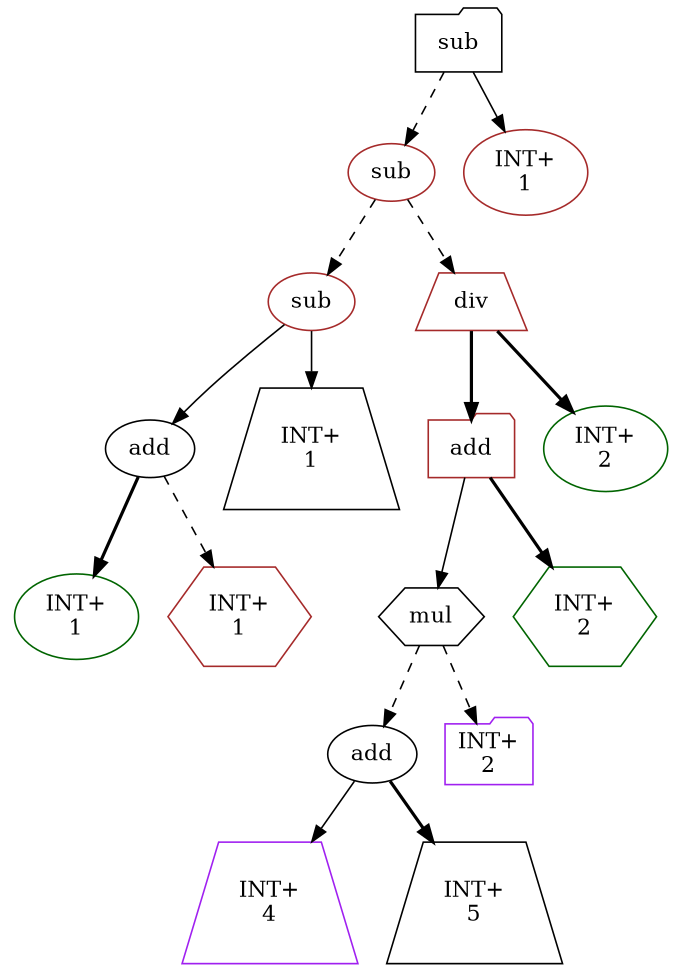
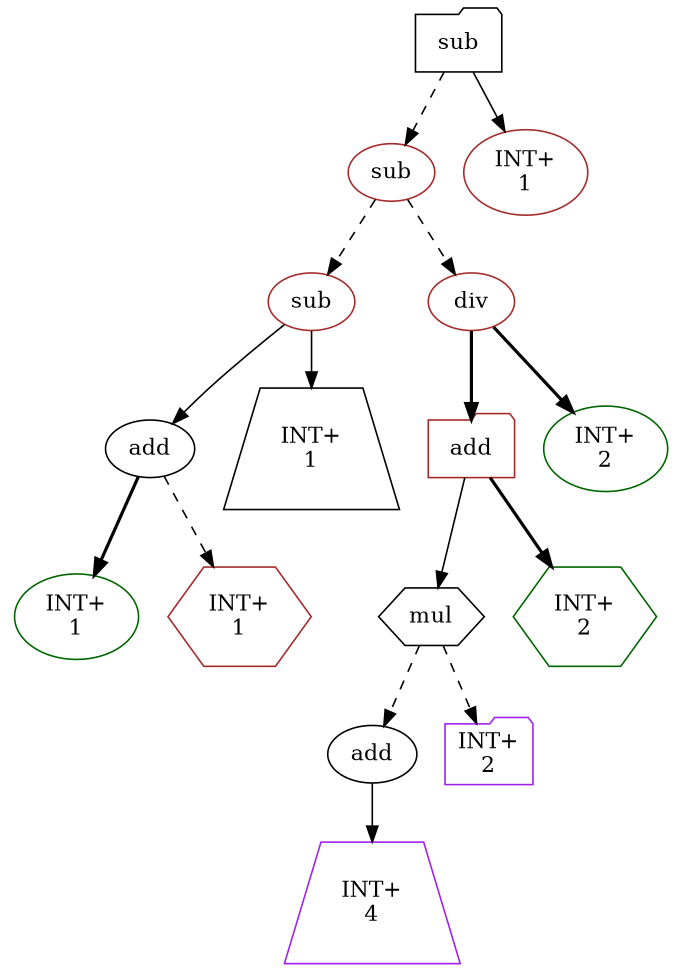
(471, 302) -> (471, 302)
(475, 903) -> none
